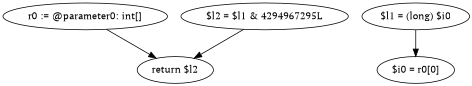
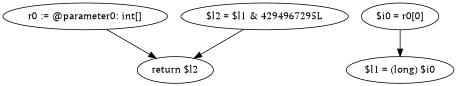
(416, 40) -> (400, 40)
